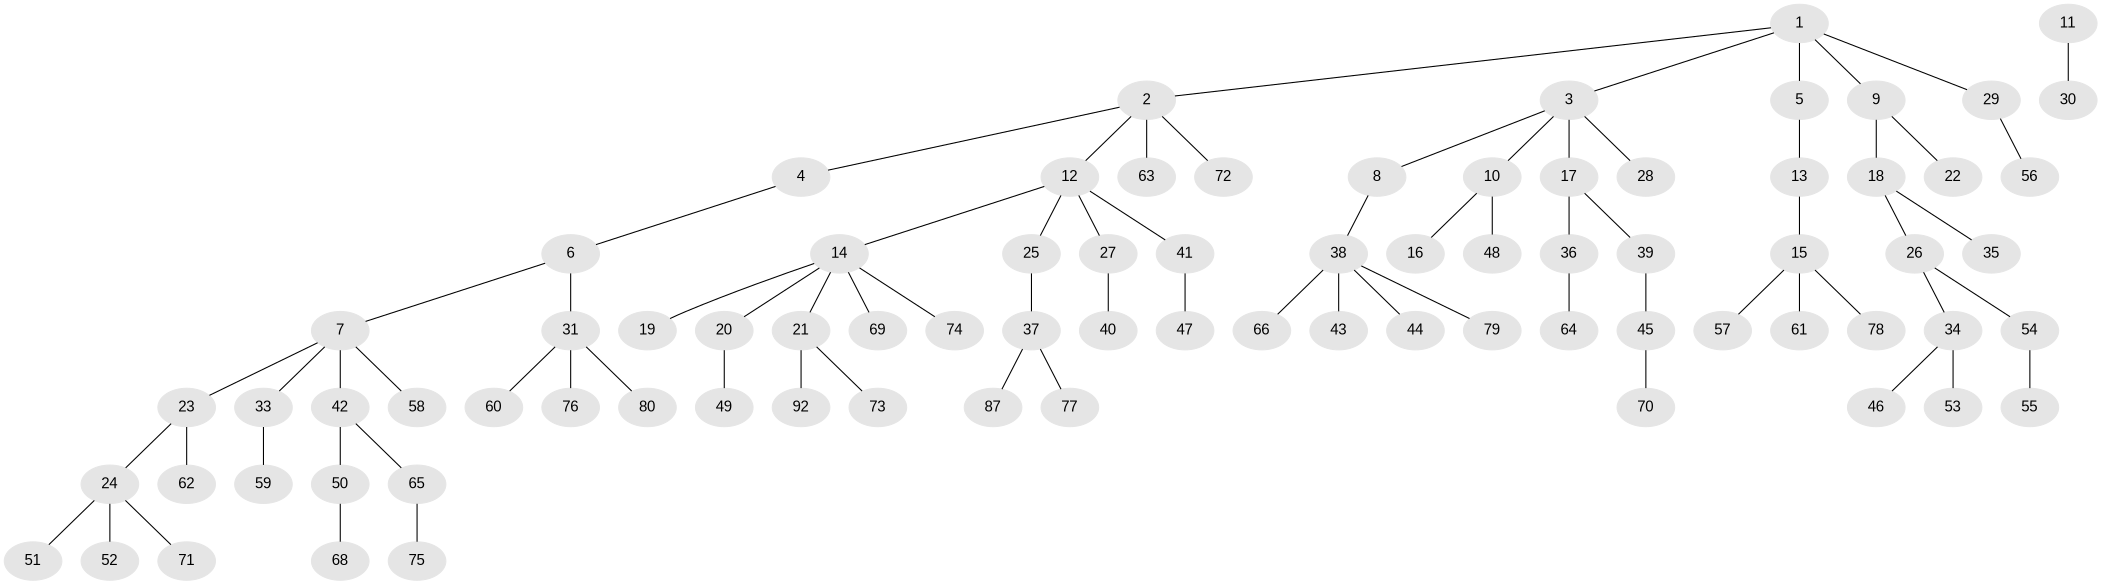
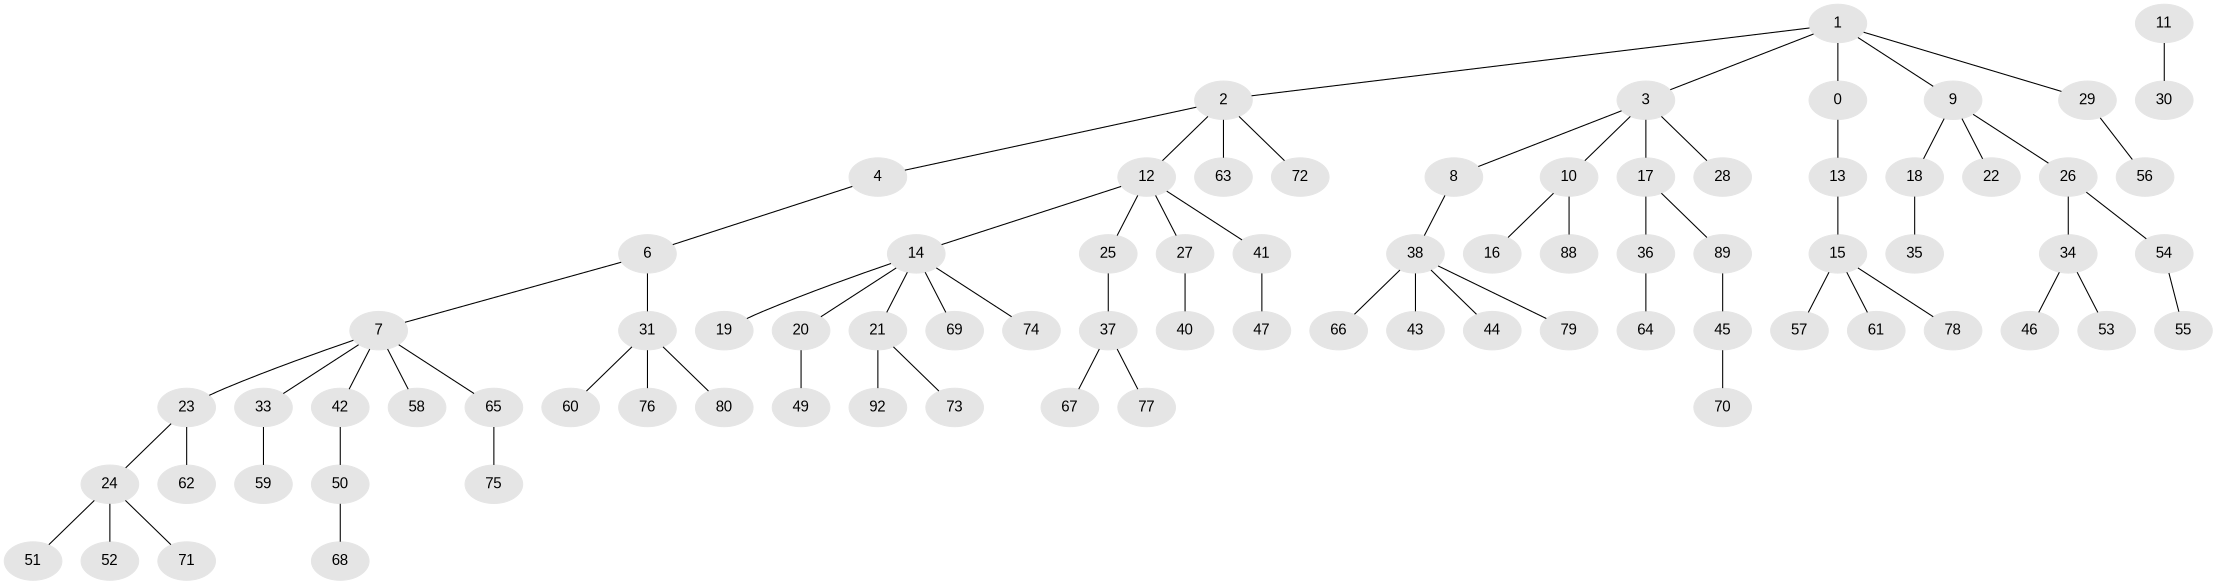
(1799, 100) -> (1838, 100)
(1895, 215) -> (2011, 139)
(1492, 254) -> (1569, 254)
(1646, 254) -> (1723, 254)
(993, 407) -> (1070, 407)
(379, 446) -> (436, 369)
